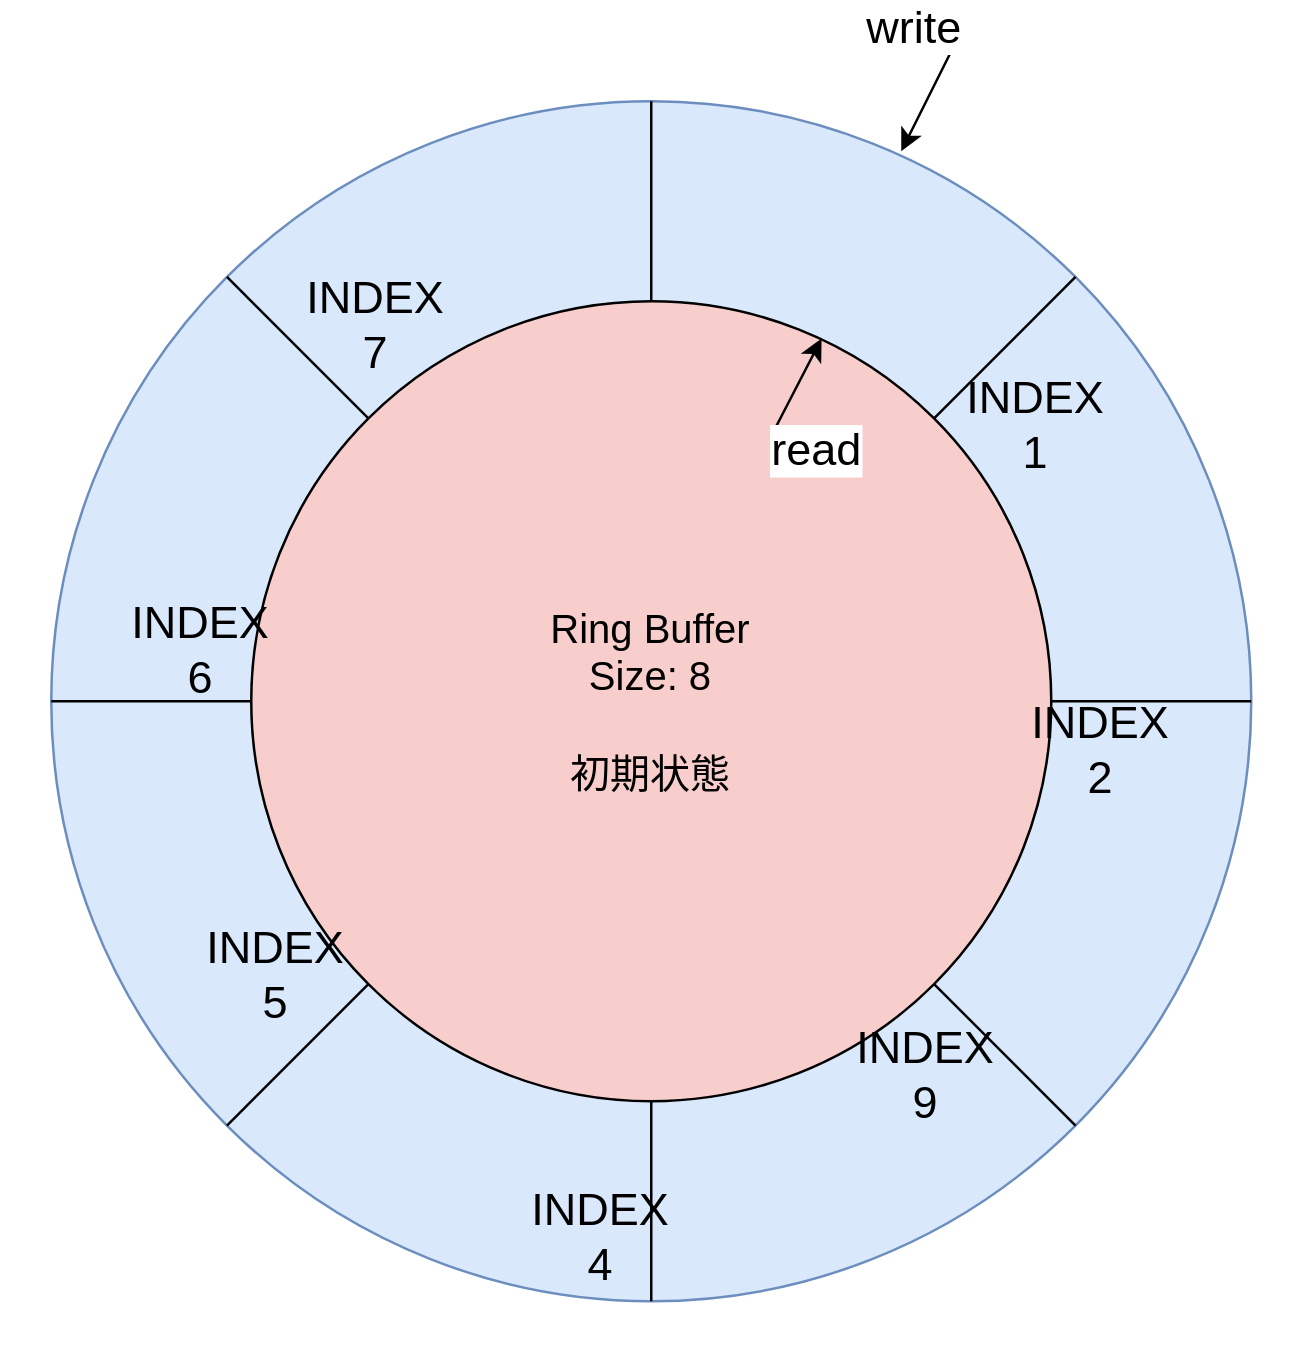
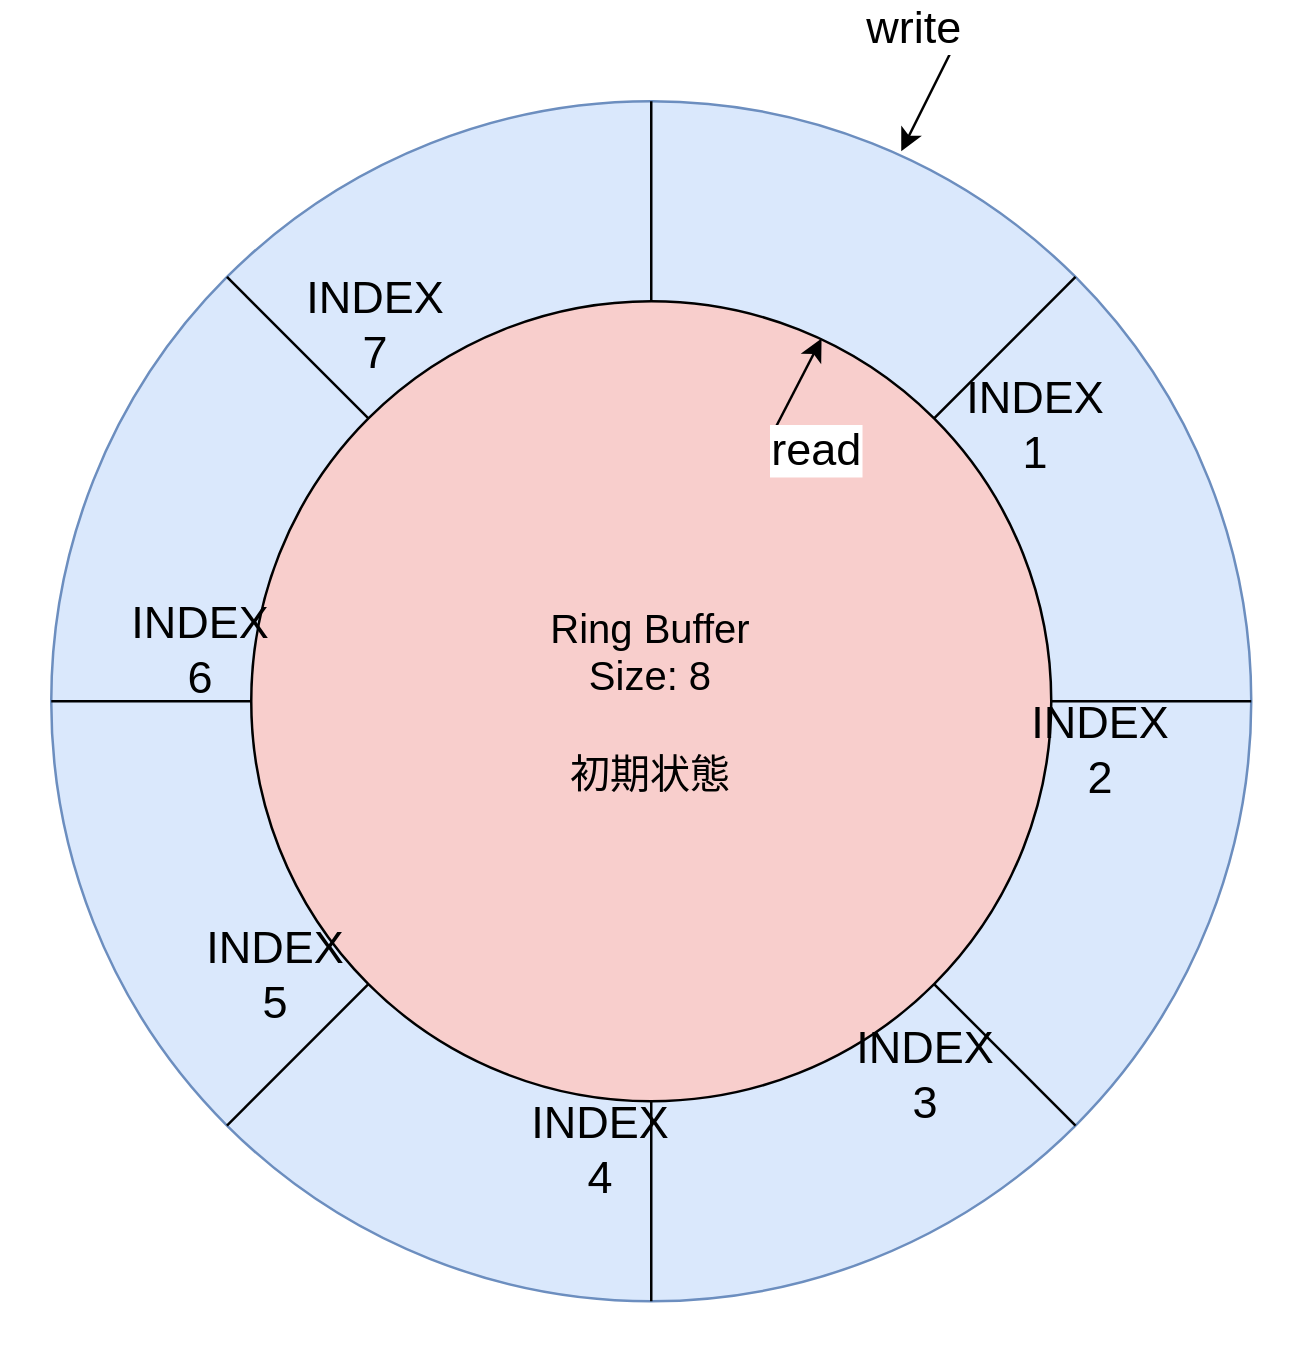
(926, 1076) -> (926, 1076)
(601, 1239) -> (601, 1151)
